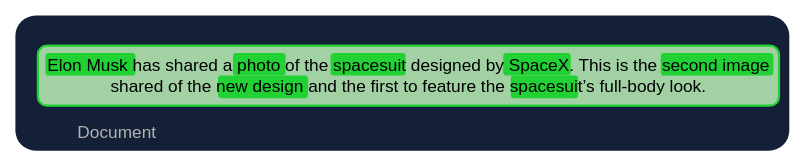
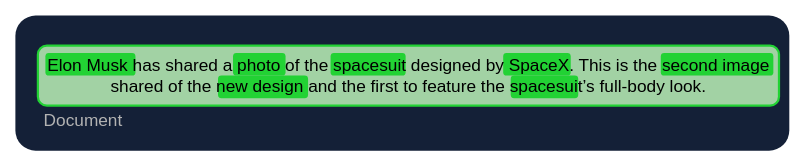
(117, 132) -> (83, 120)
